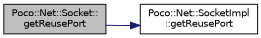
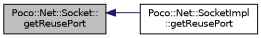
(118, 25) -> (128, 13)
